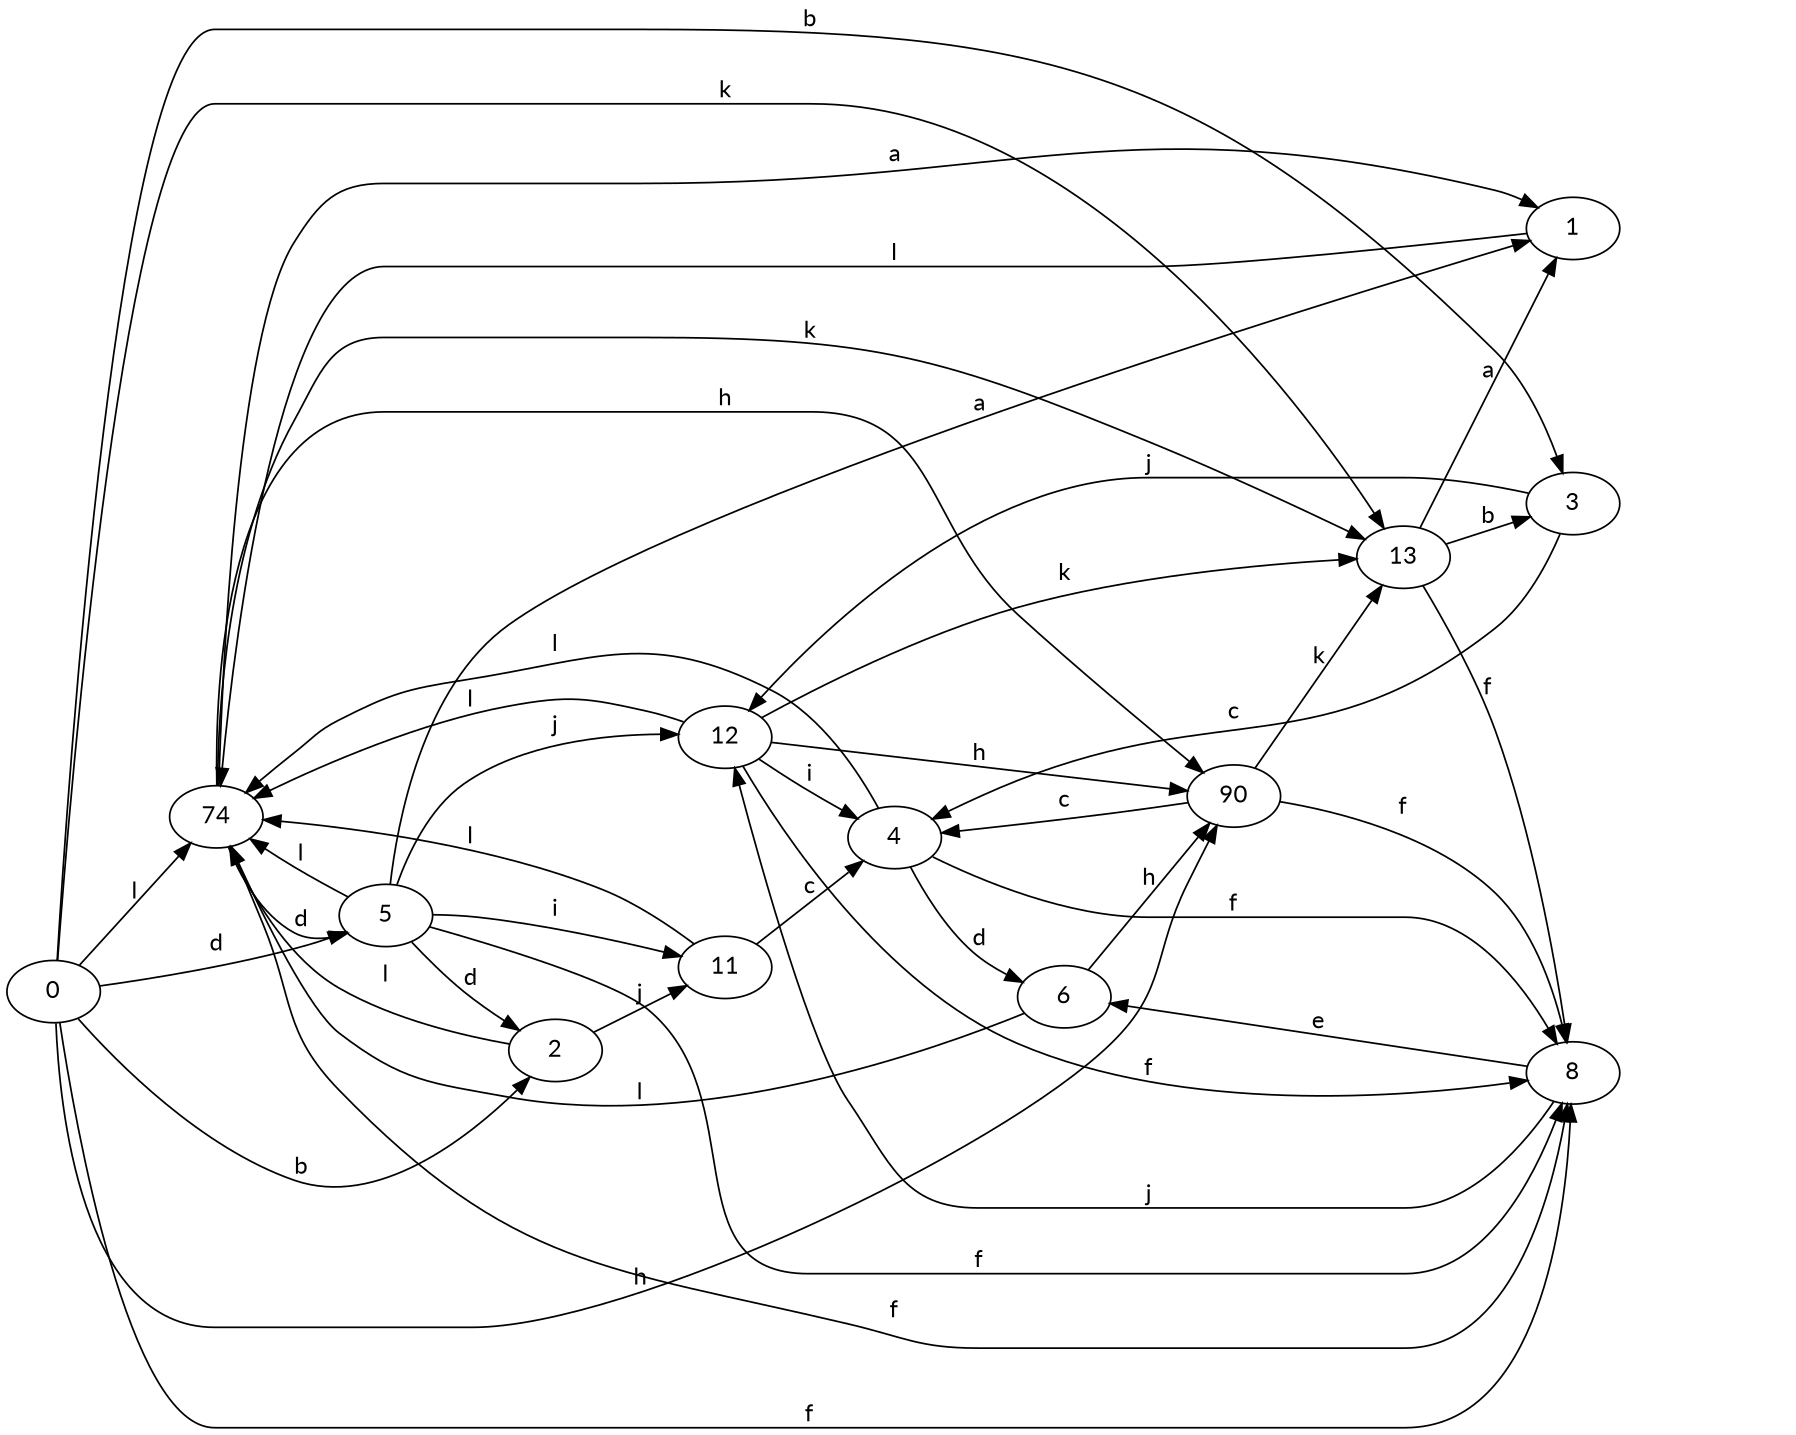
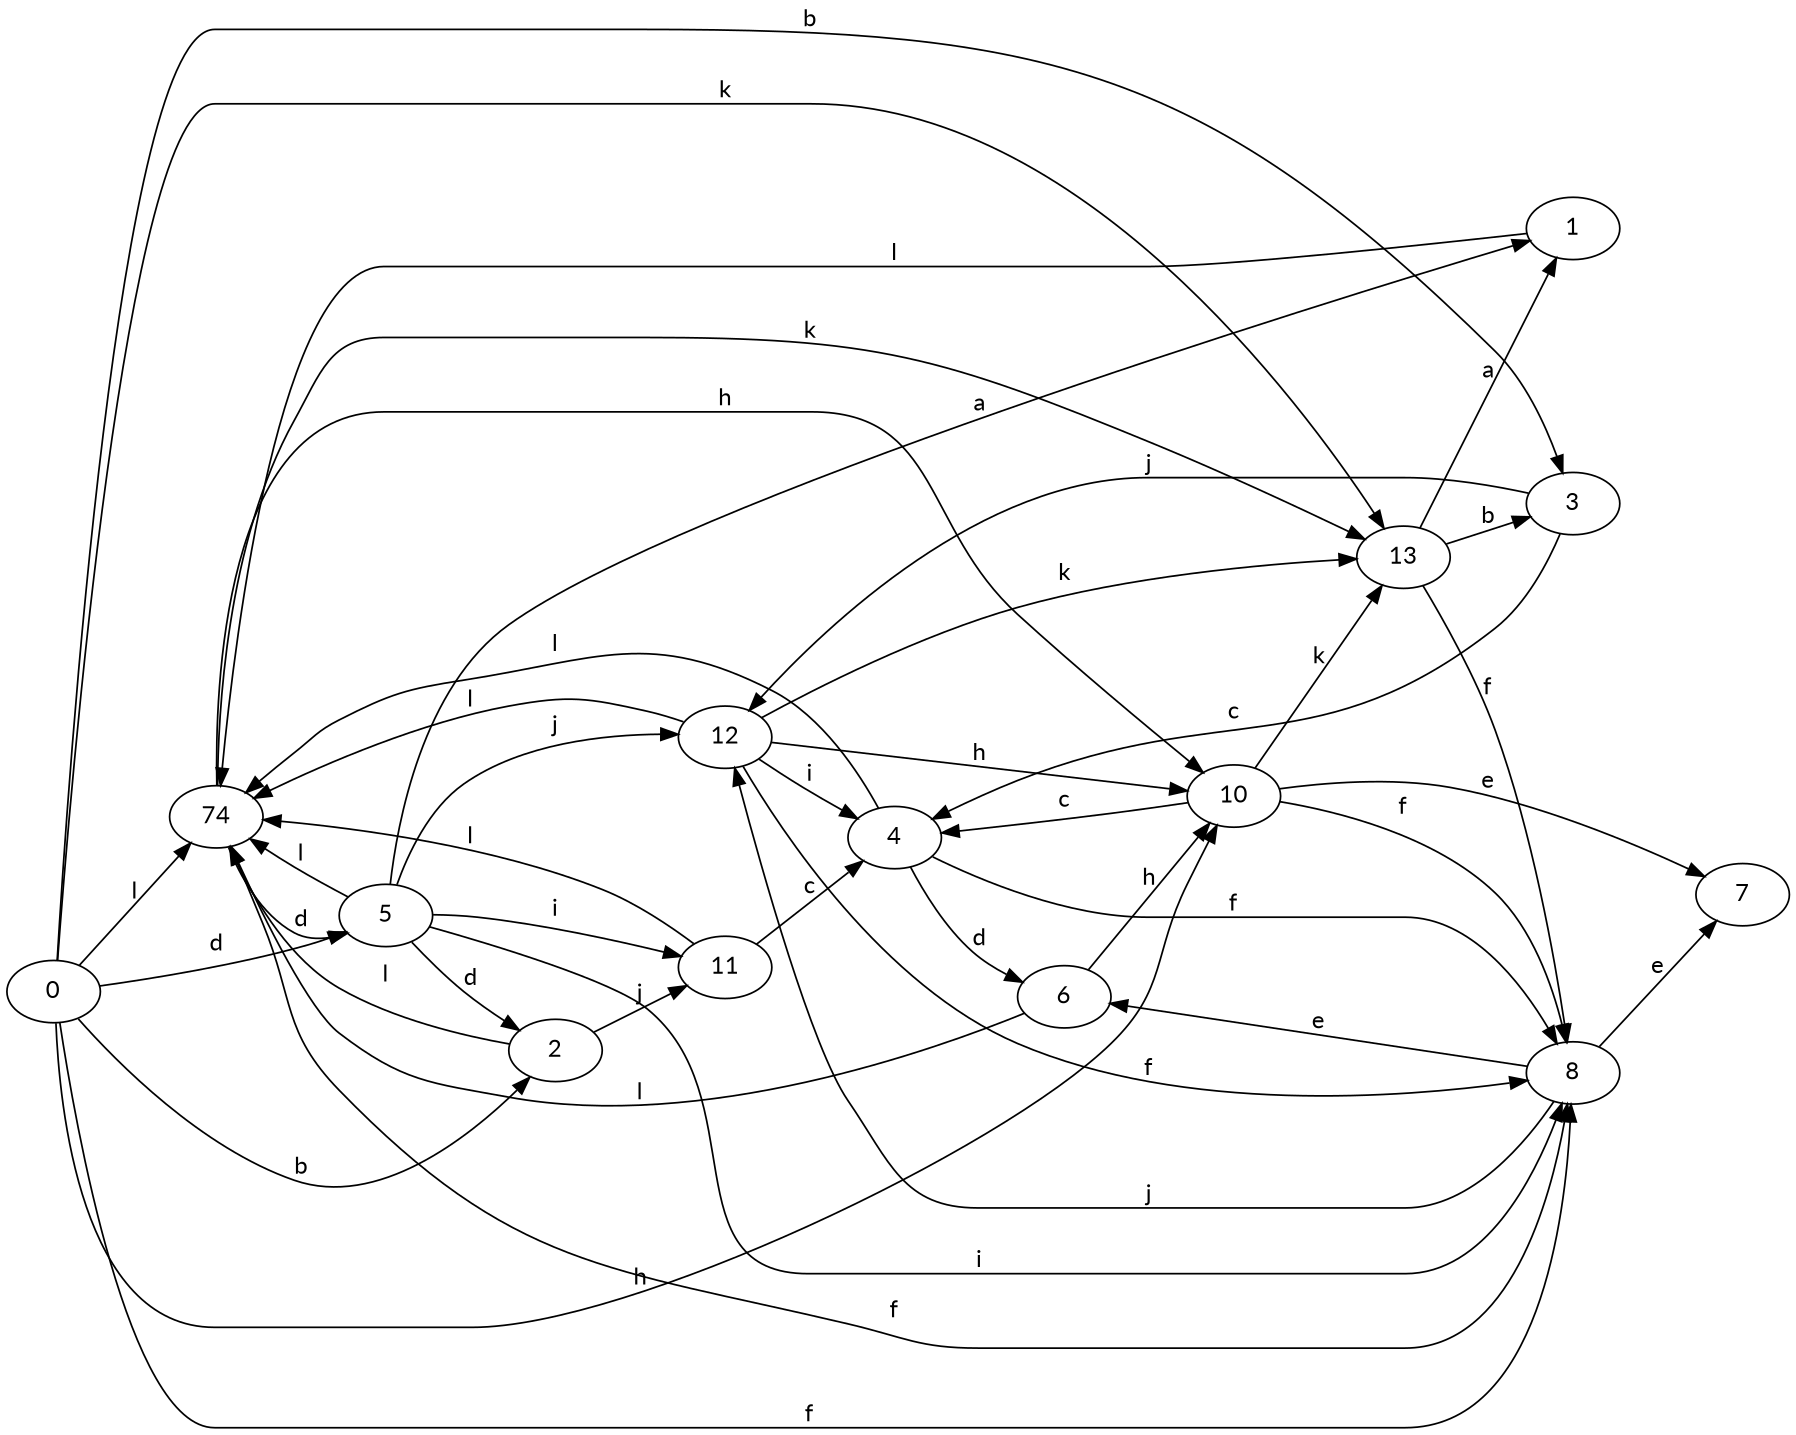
(624, 183) -> none
(1234, 796) -> (1234, 796)
none -> (1743, 895)
(979, 1261) -> (979, 1261)
